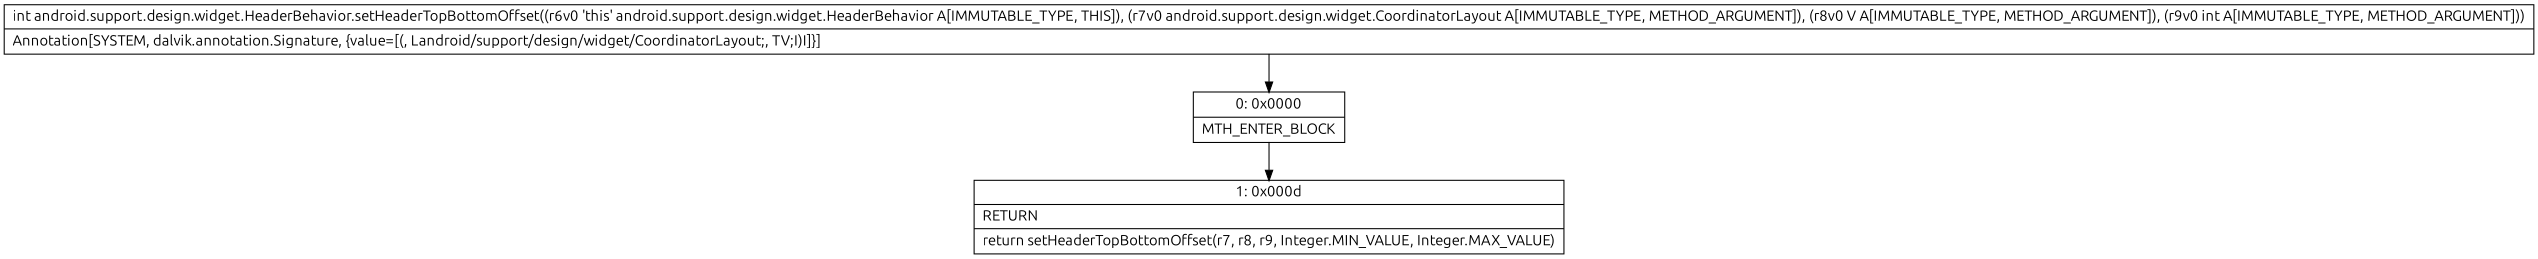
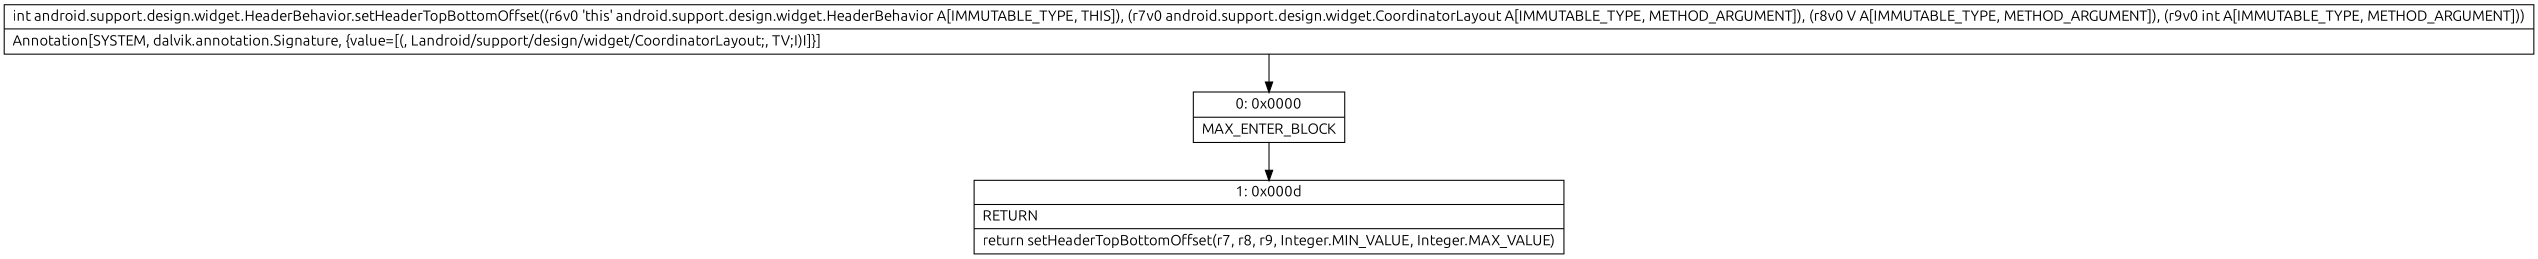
(1269, 129) -> (1269, 129)
